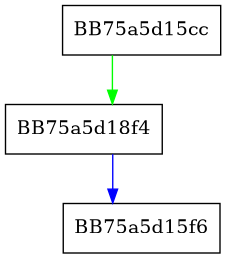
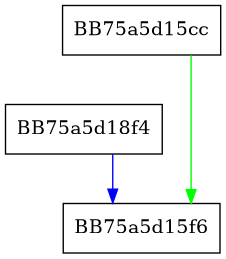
(112, 73) -> (191, 122)
